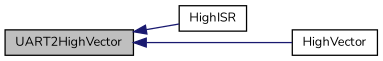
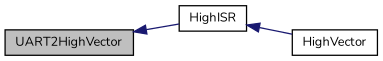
(219, 43) -> (276, 31)
